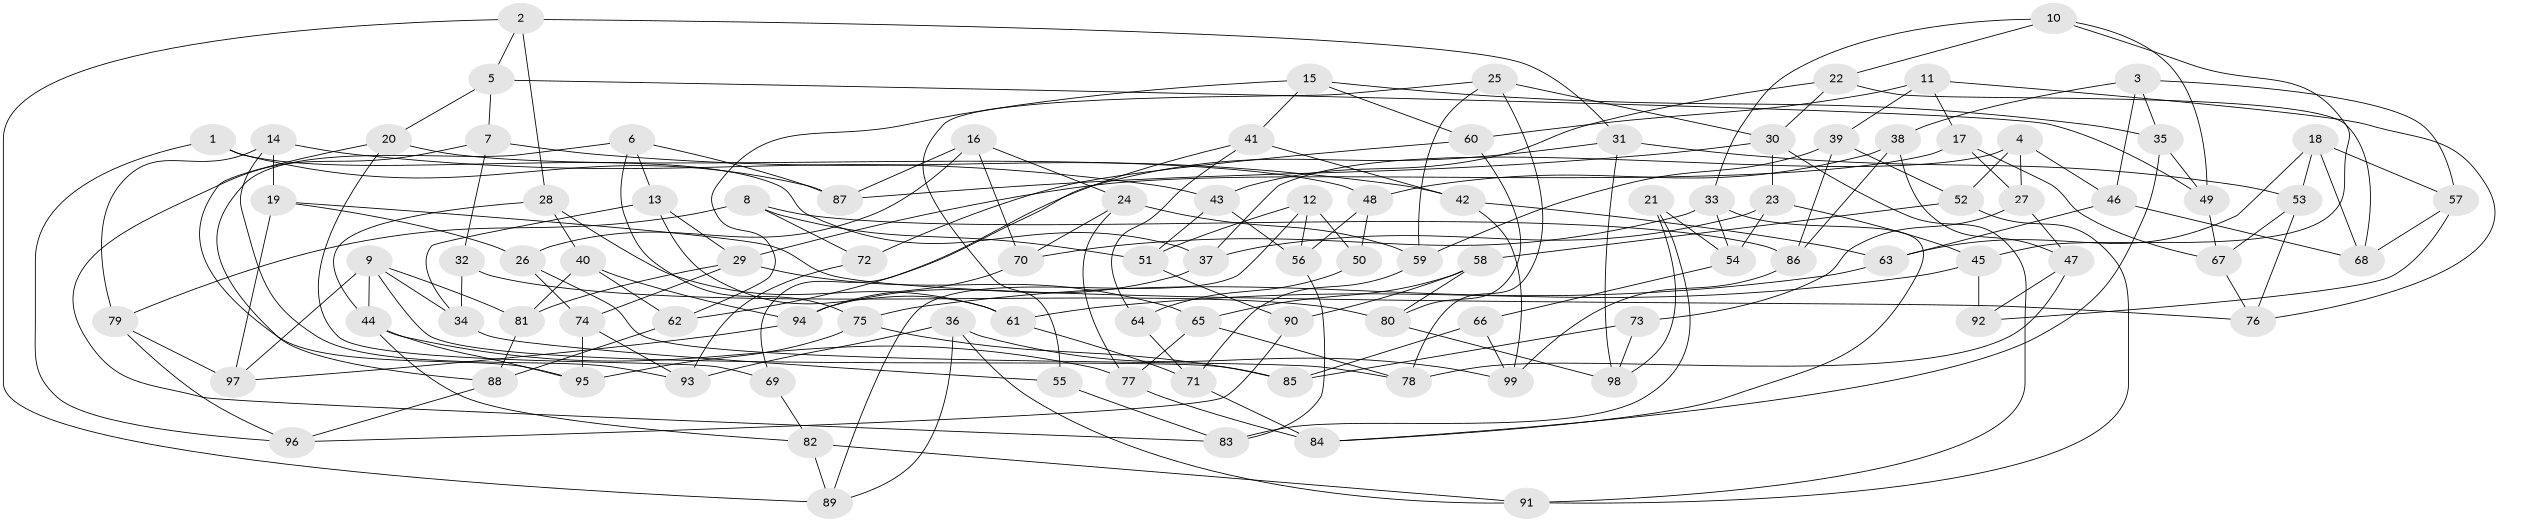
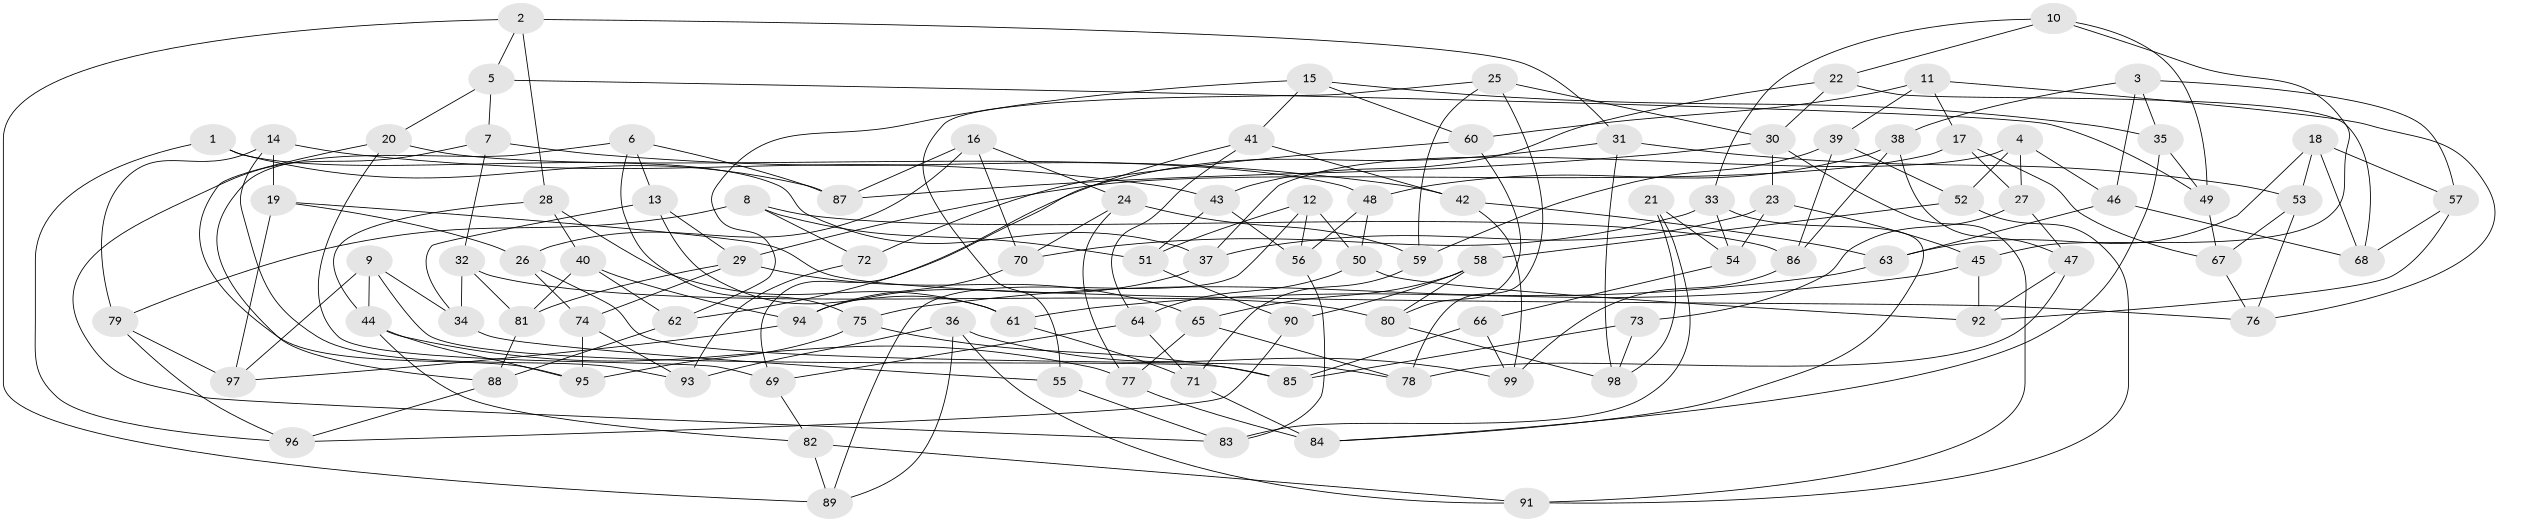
(447, 289) -> (492, 291)
none -> (1782, 309)
none -> (1027, 340)
